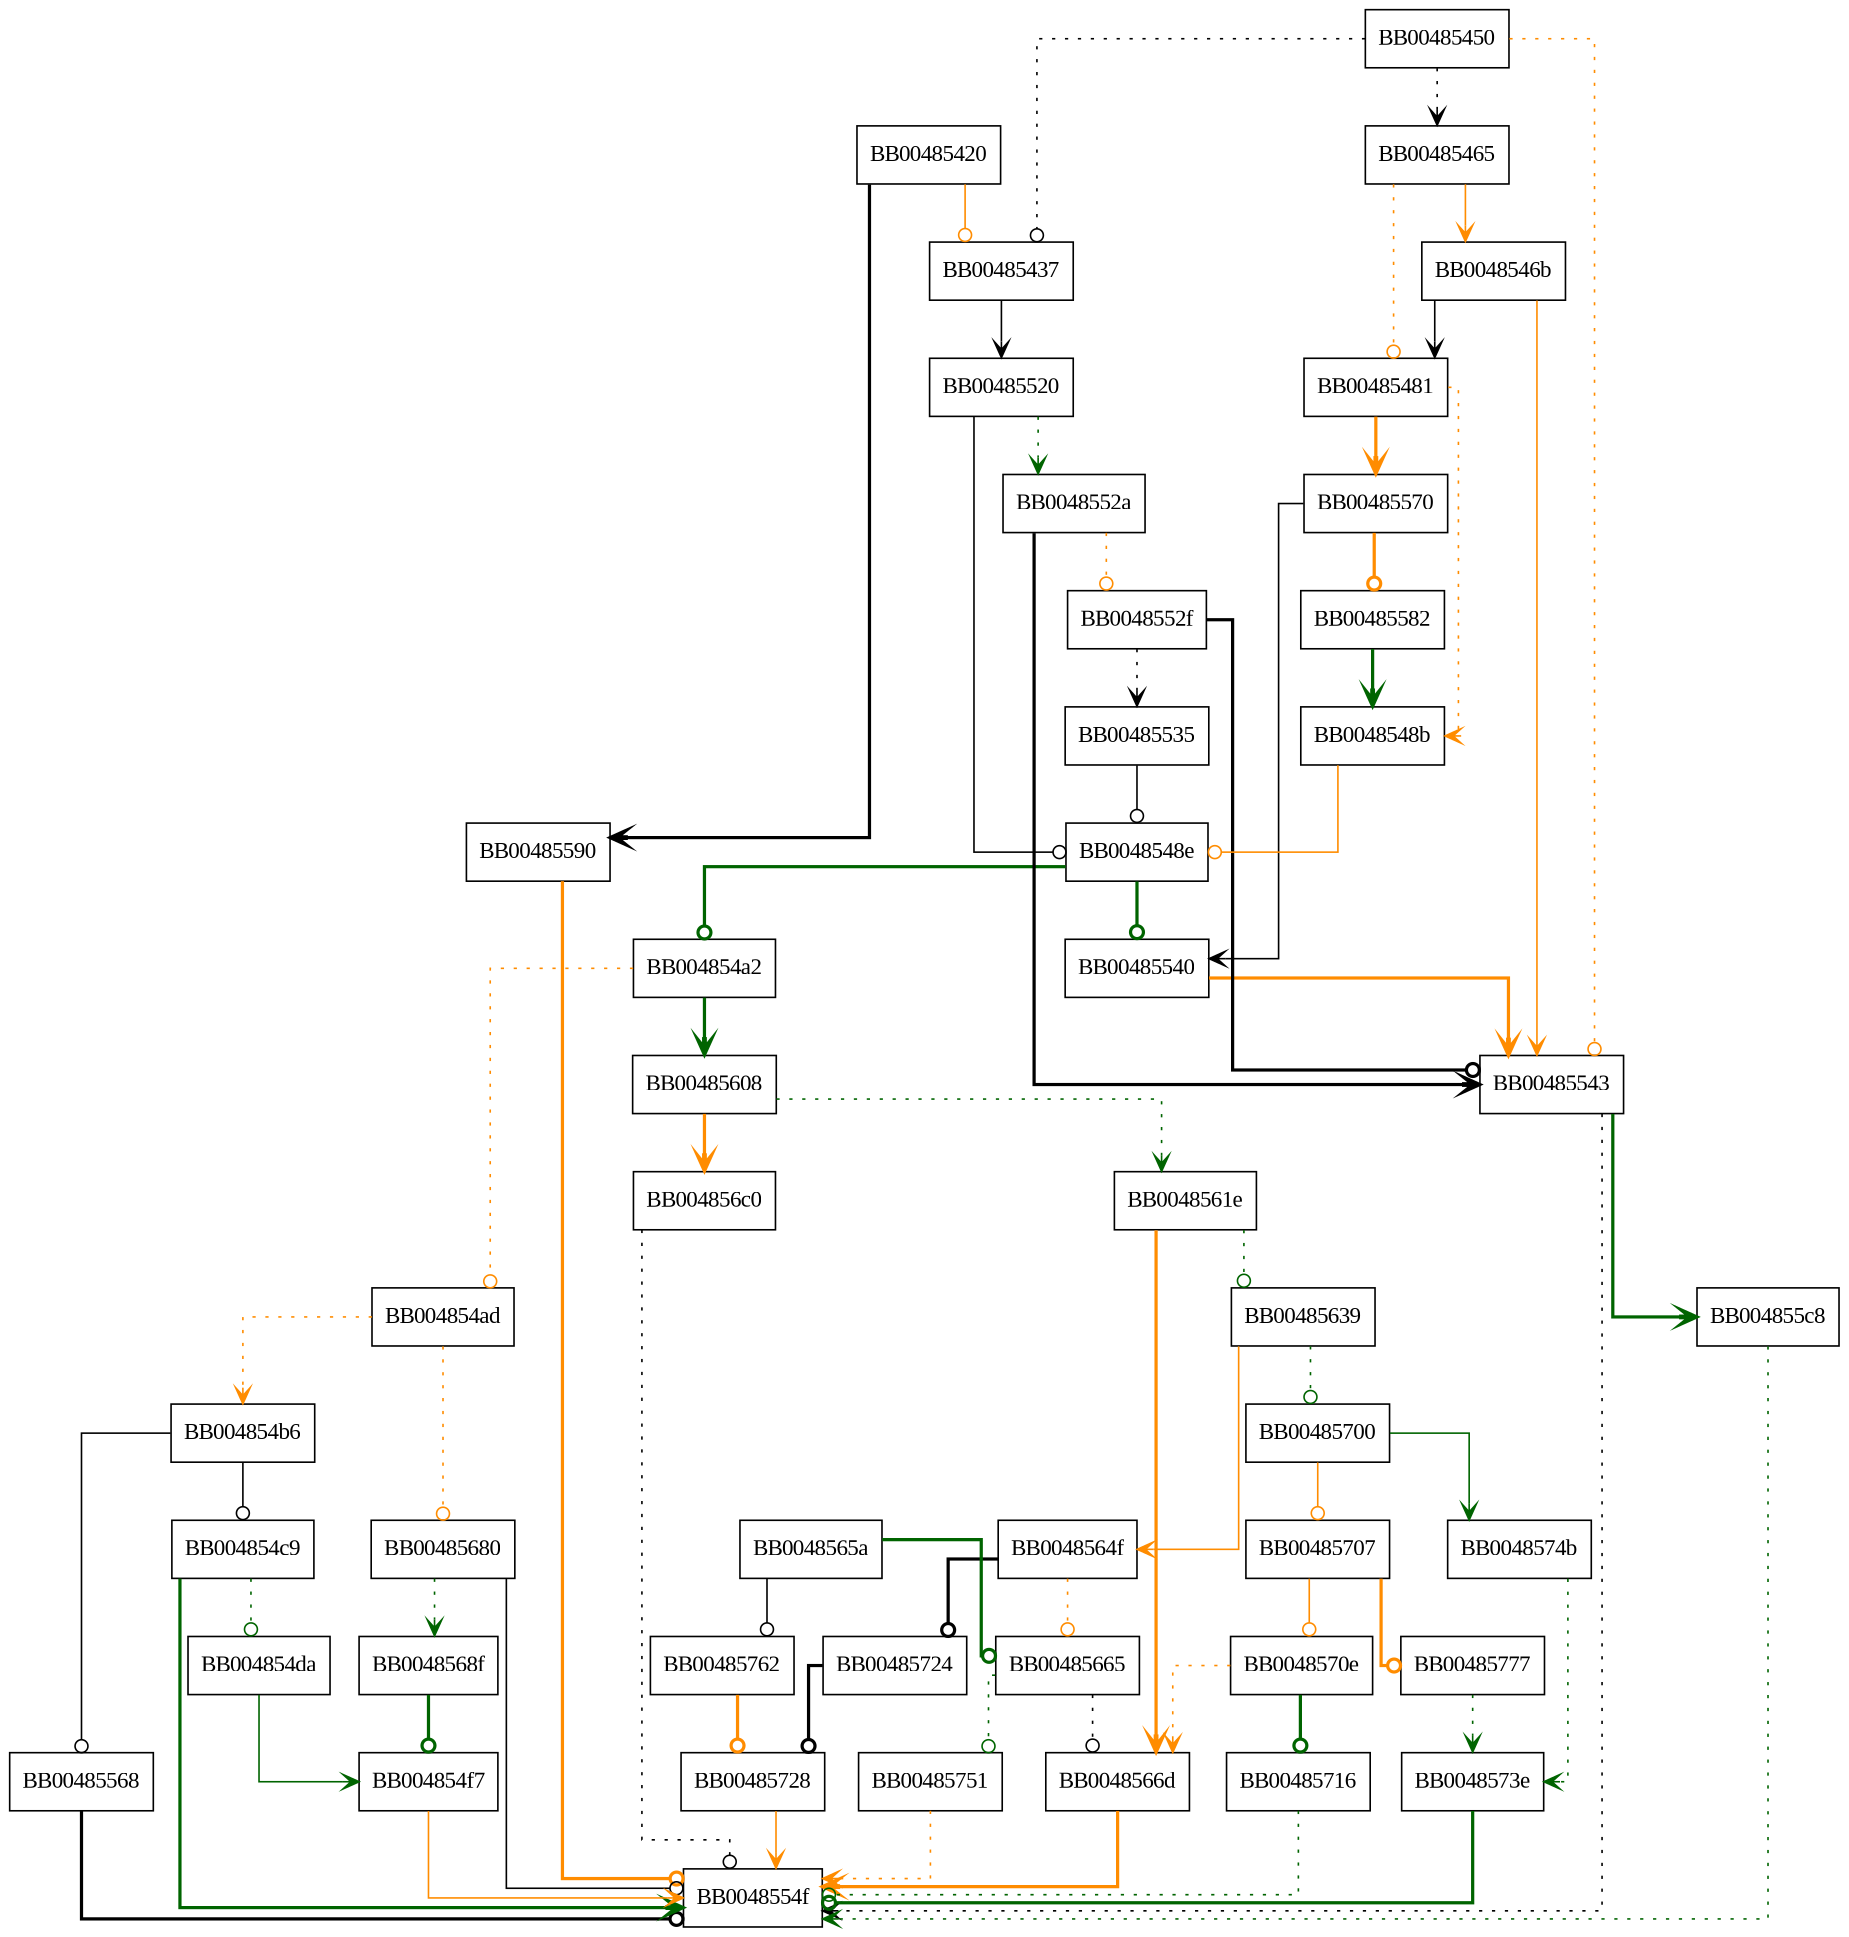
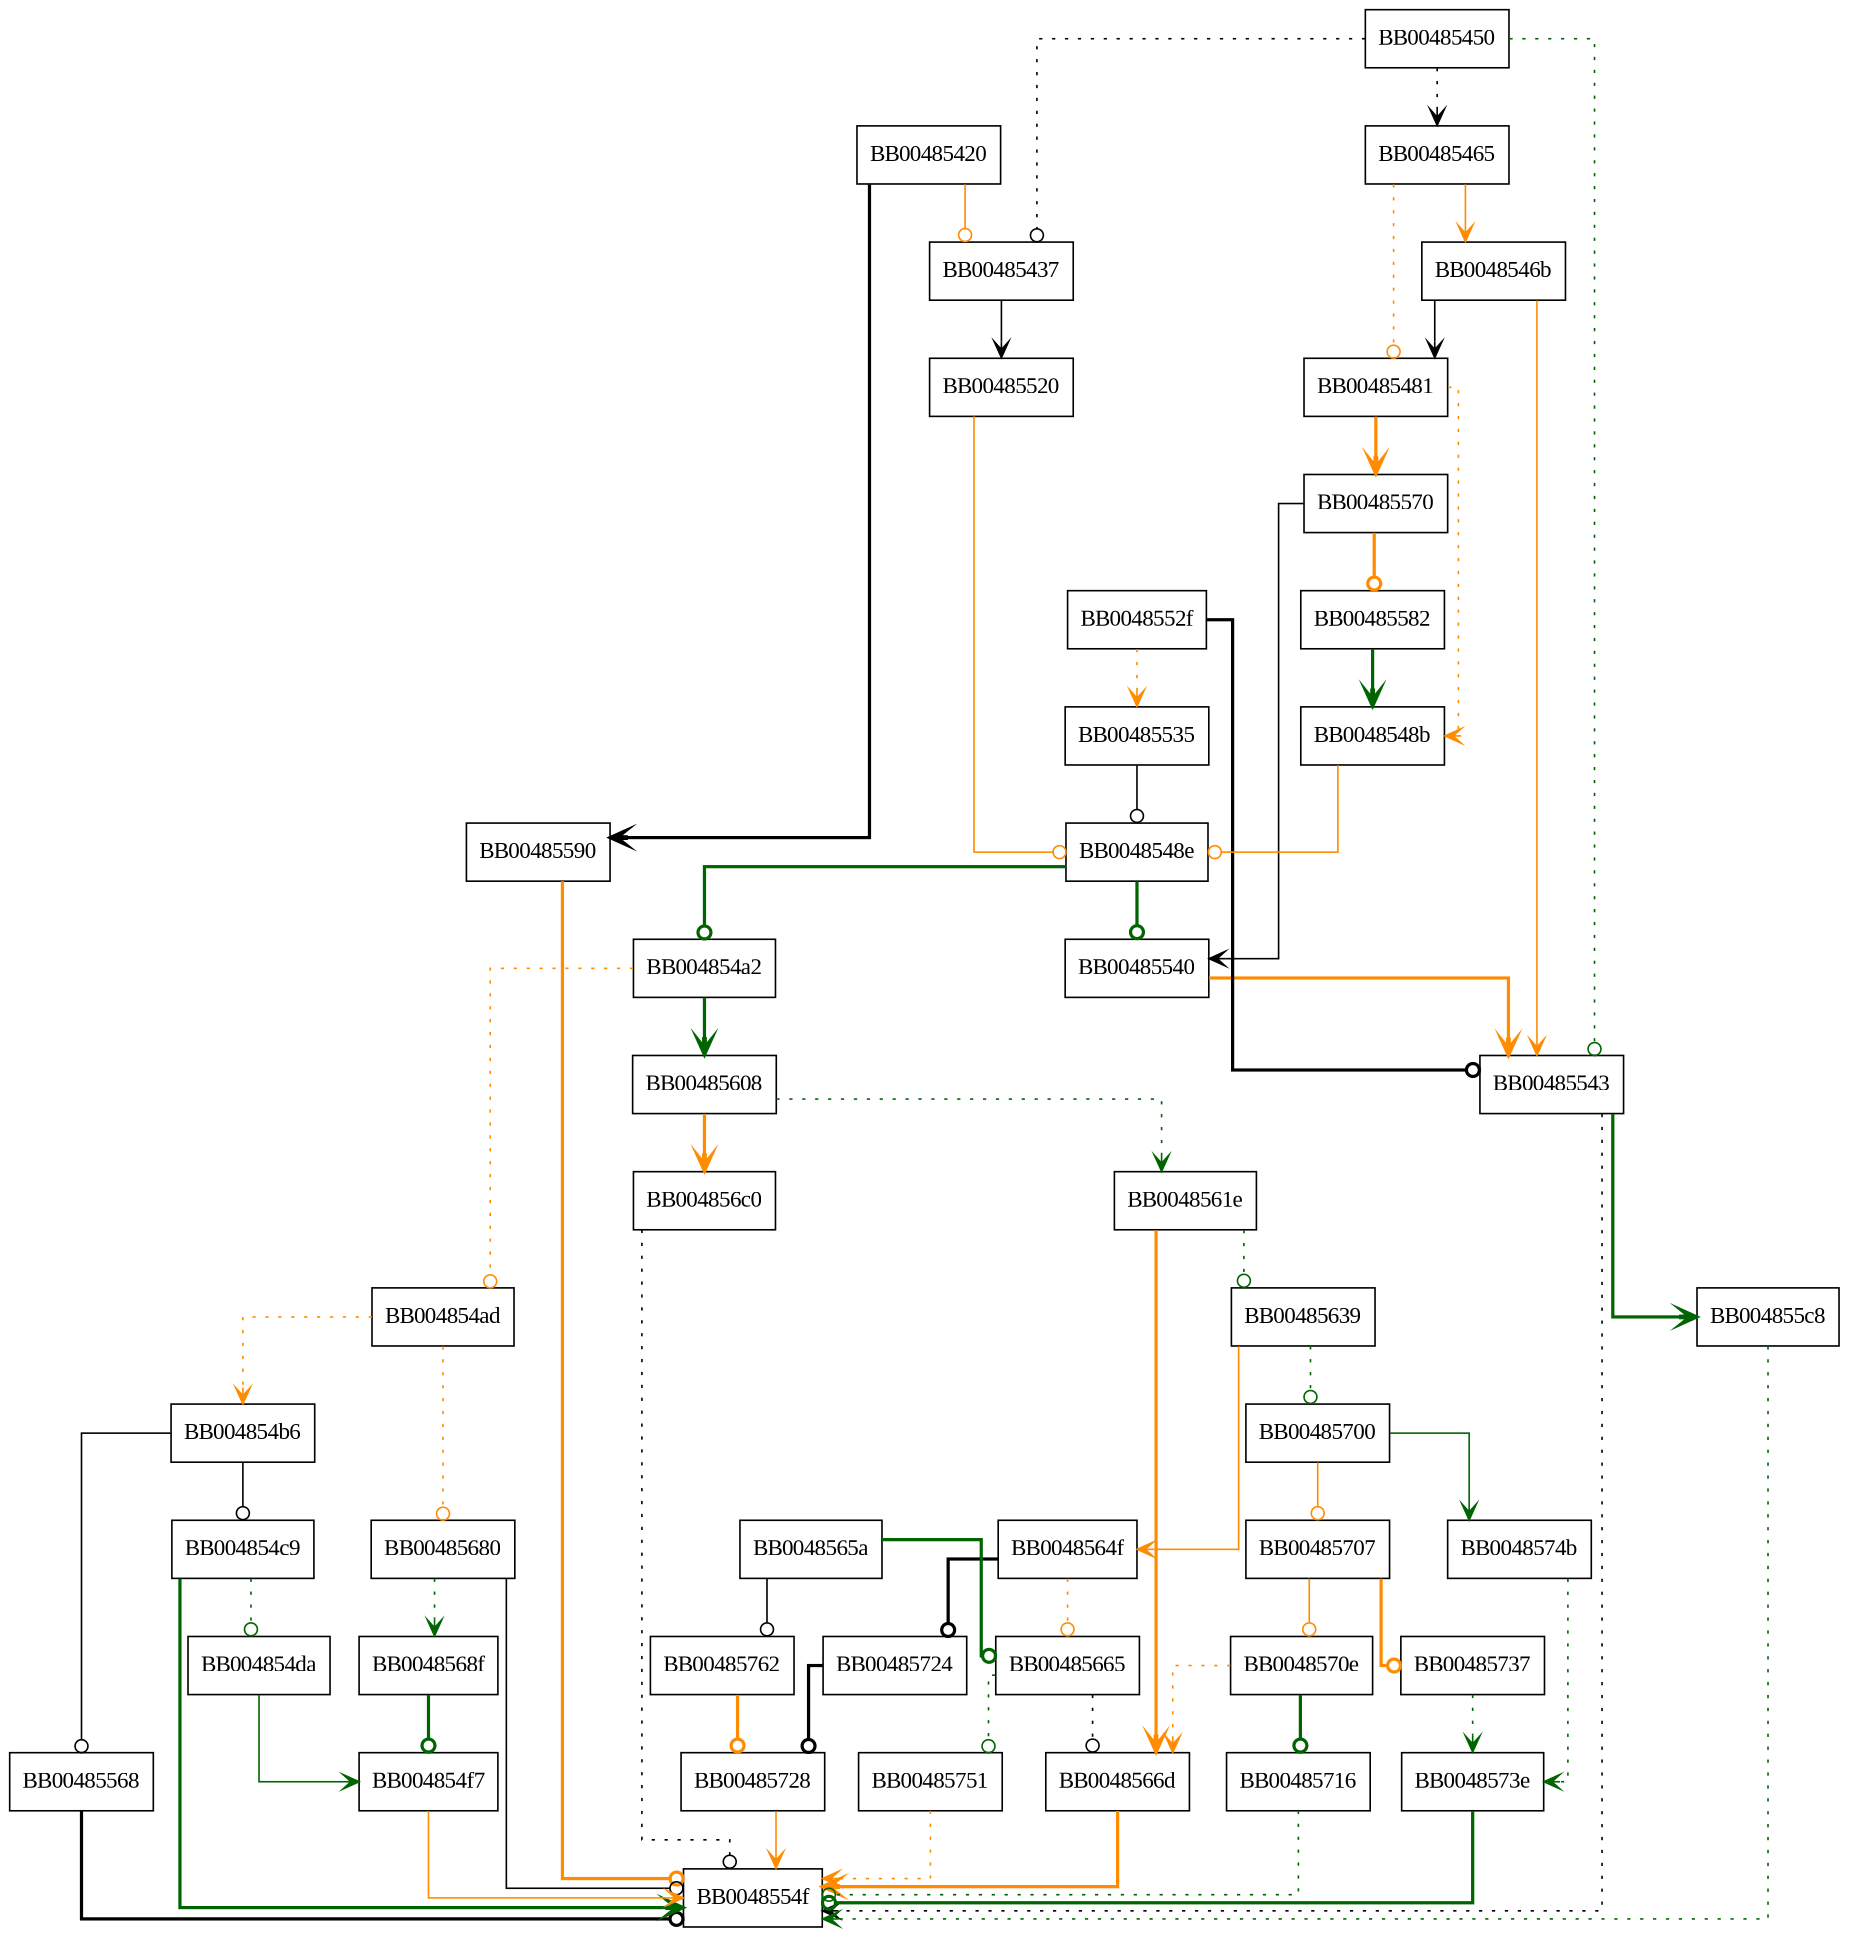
(1595, 498) -> (1595, 498)
(1074, 504) -> none
(1137, 670) -> (1137, 670)
(974, 674) -> (974, 674)
(1473, 1666) -> (1473, 1666)
